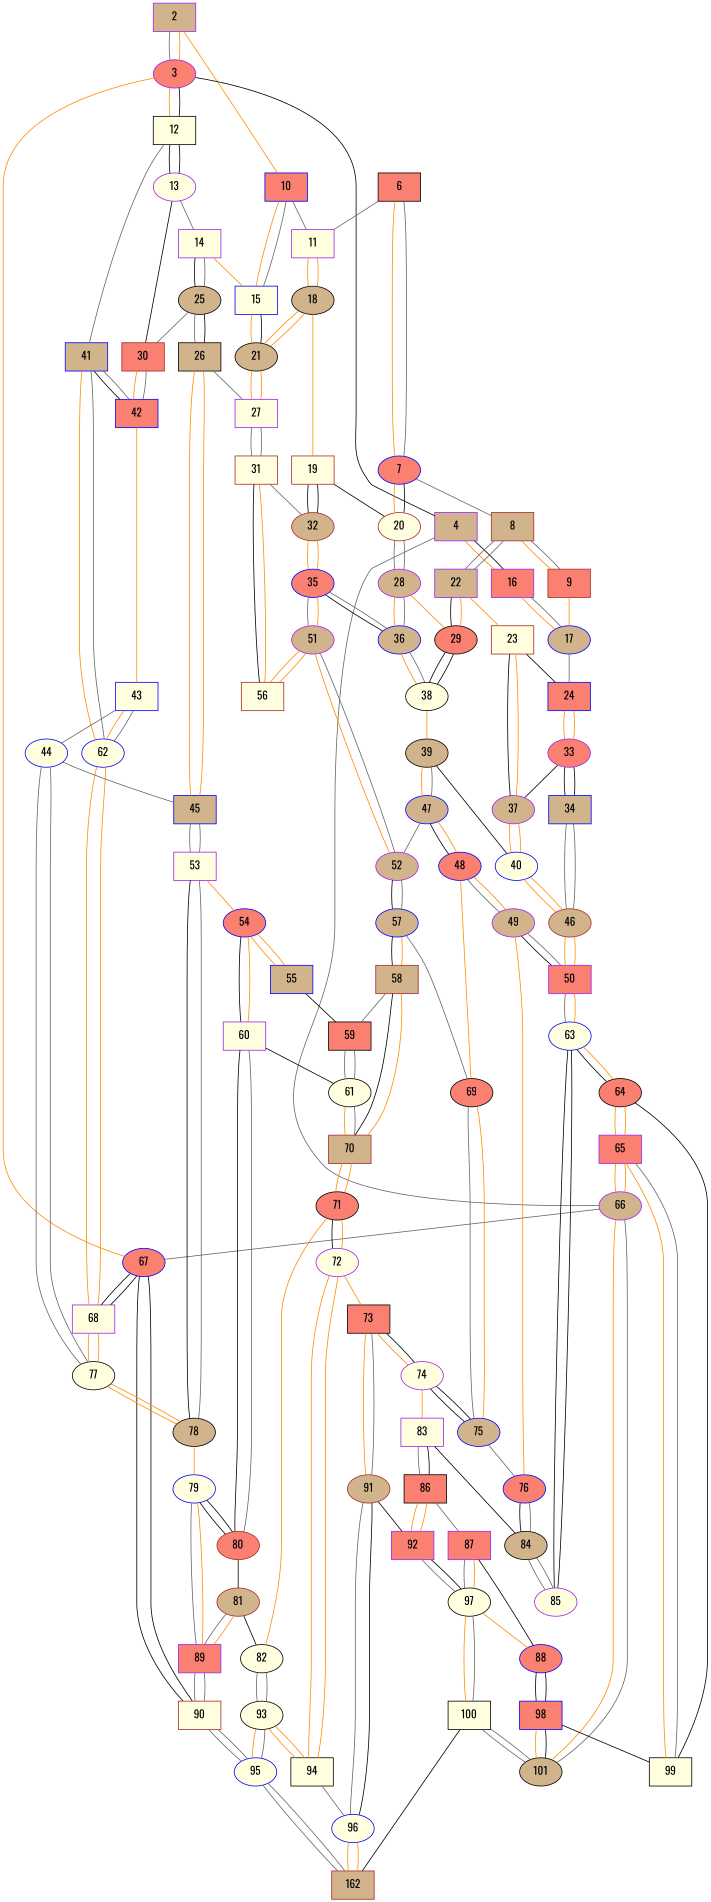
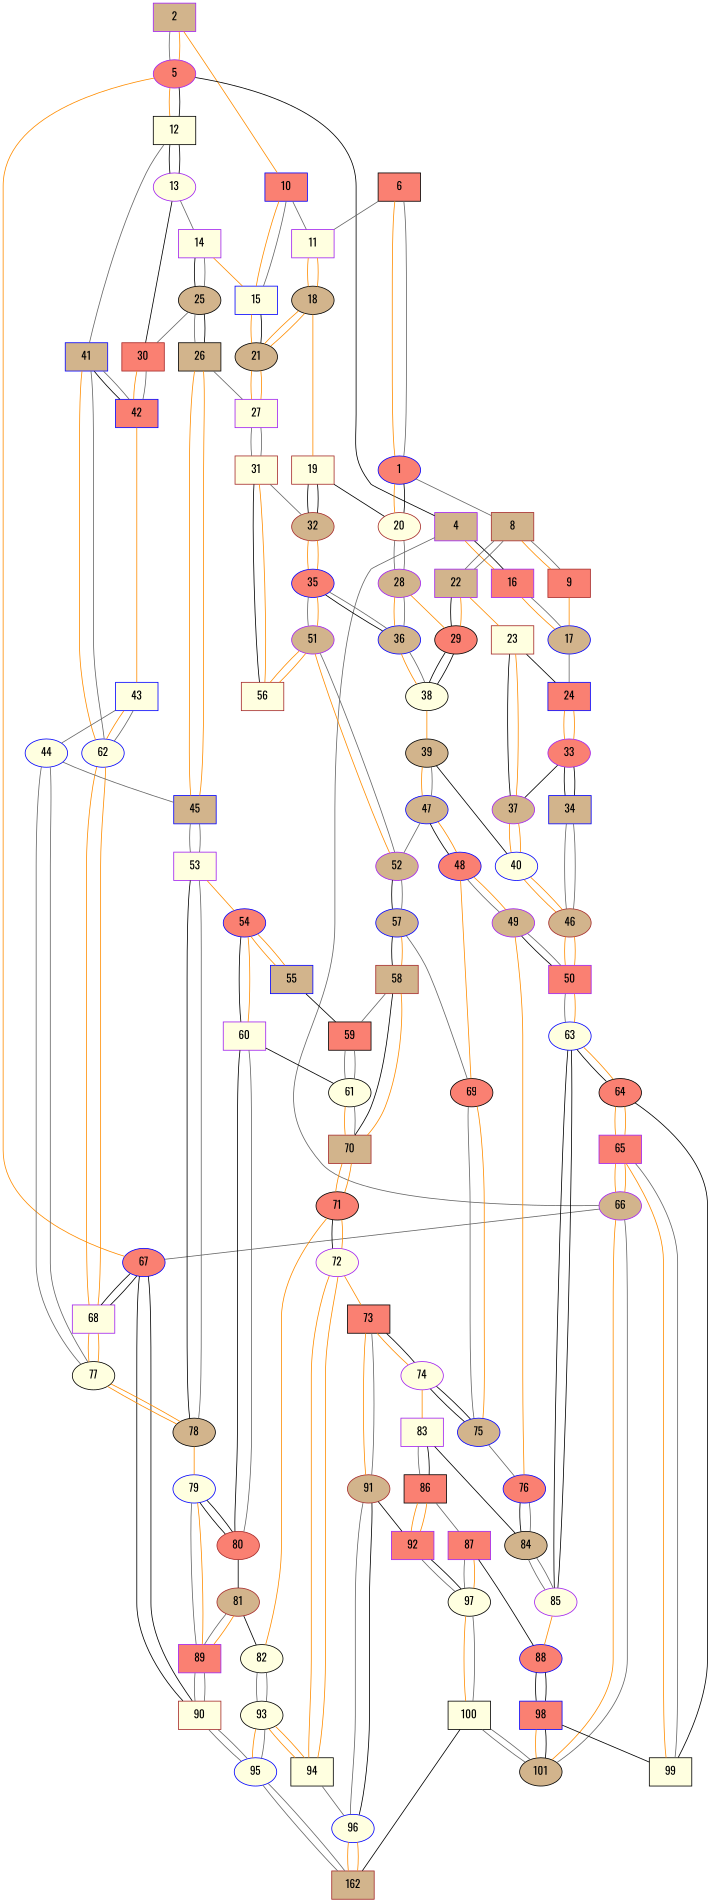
(175, 74) -> (175, 74)
(399, 470) -> (399, 470)
(505, 1630) -> (548, 1630)
